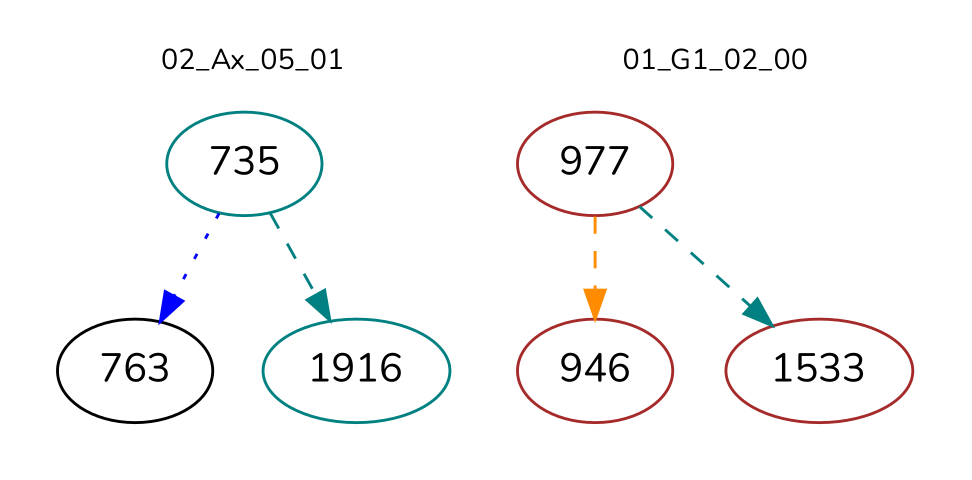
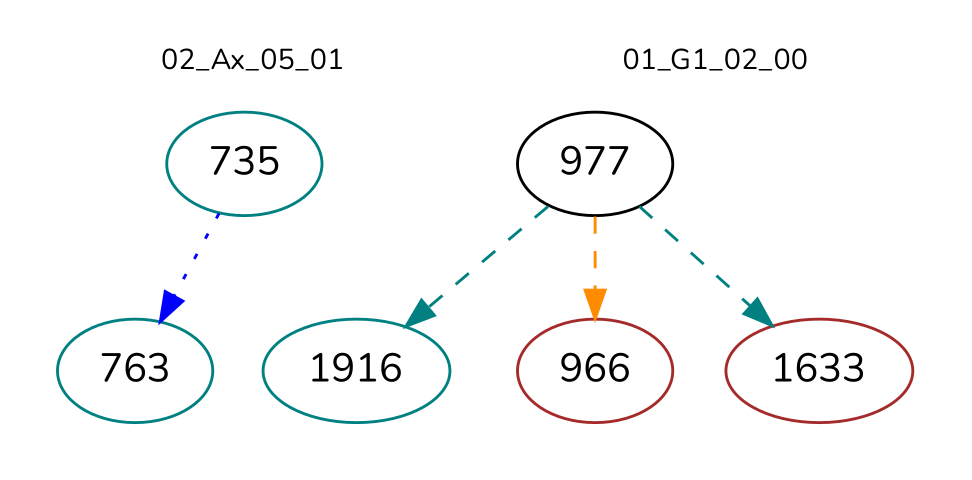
(595, 164) -> (595, 164)
(293, 254) -> (512, 237)
(135, 371) -> (135, 371)
(595, 371) -> (595, 371)
(819, 371) -> (819, 371)
